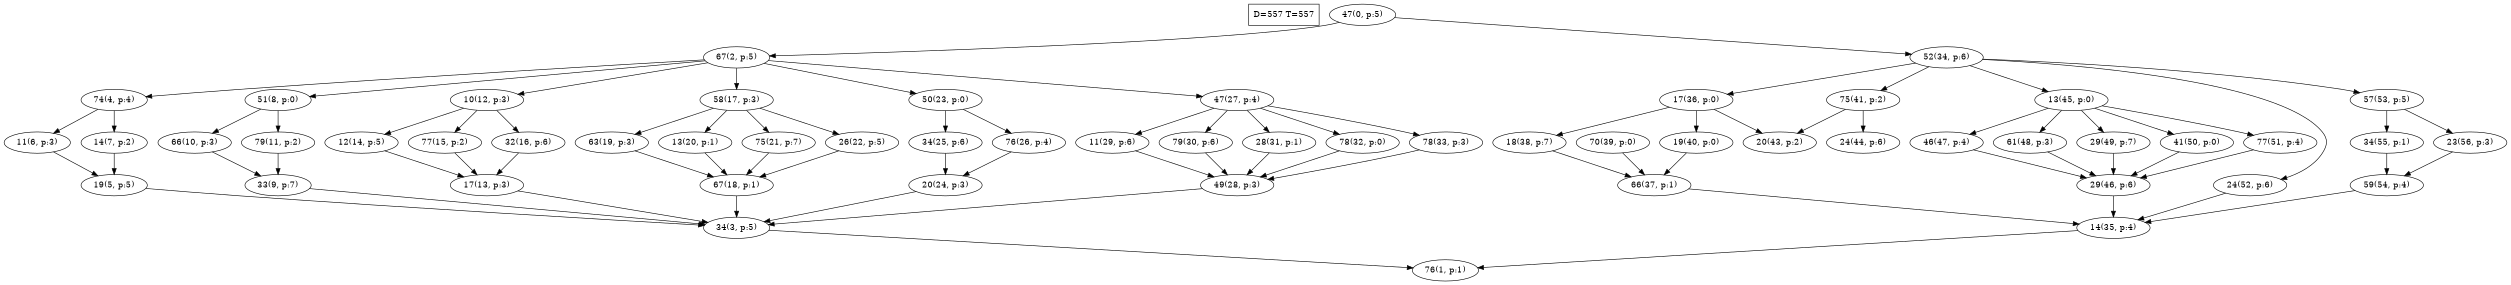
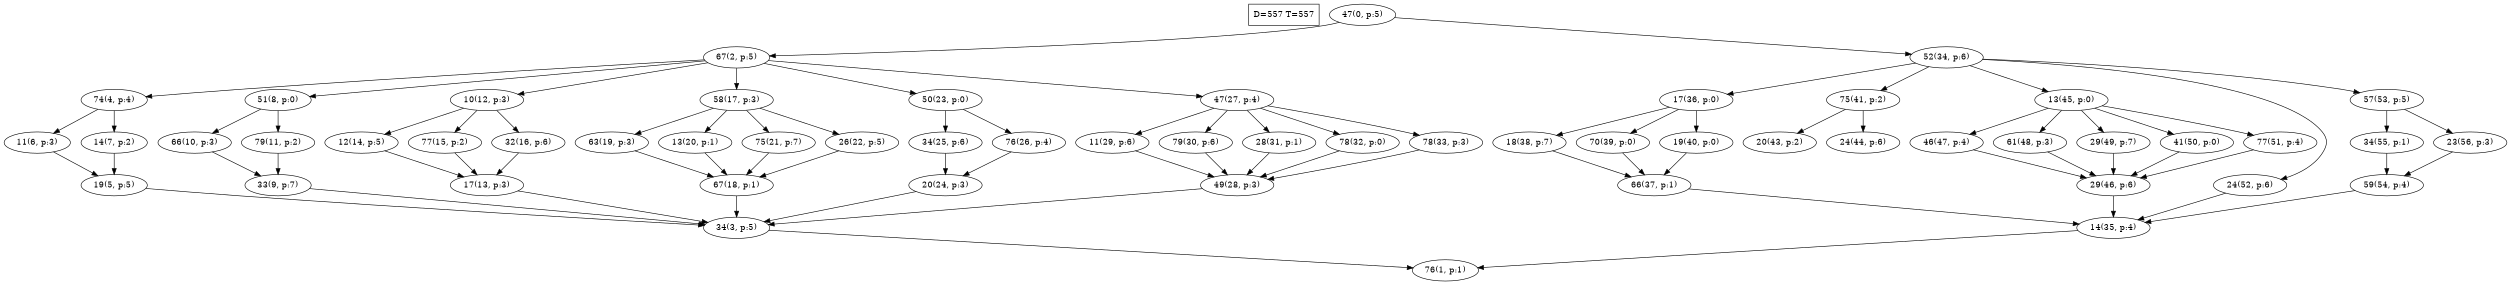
(1735, 120) -> (1657, 120)
